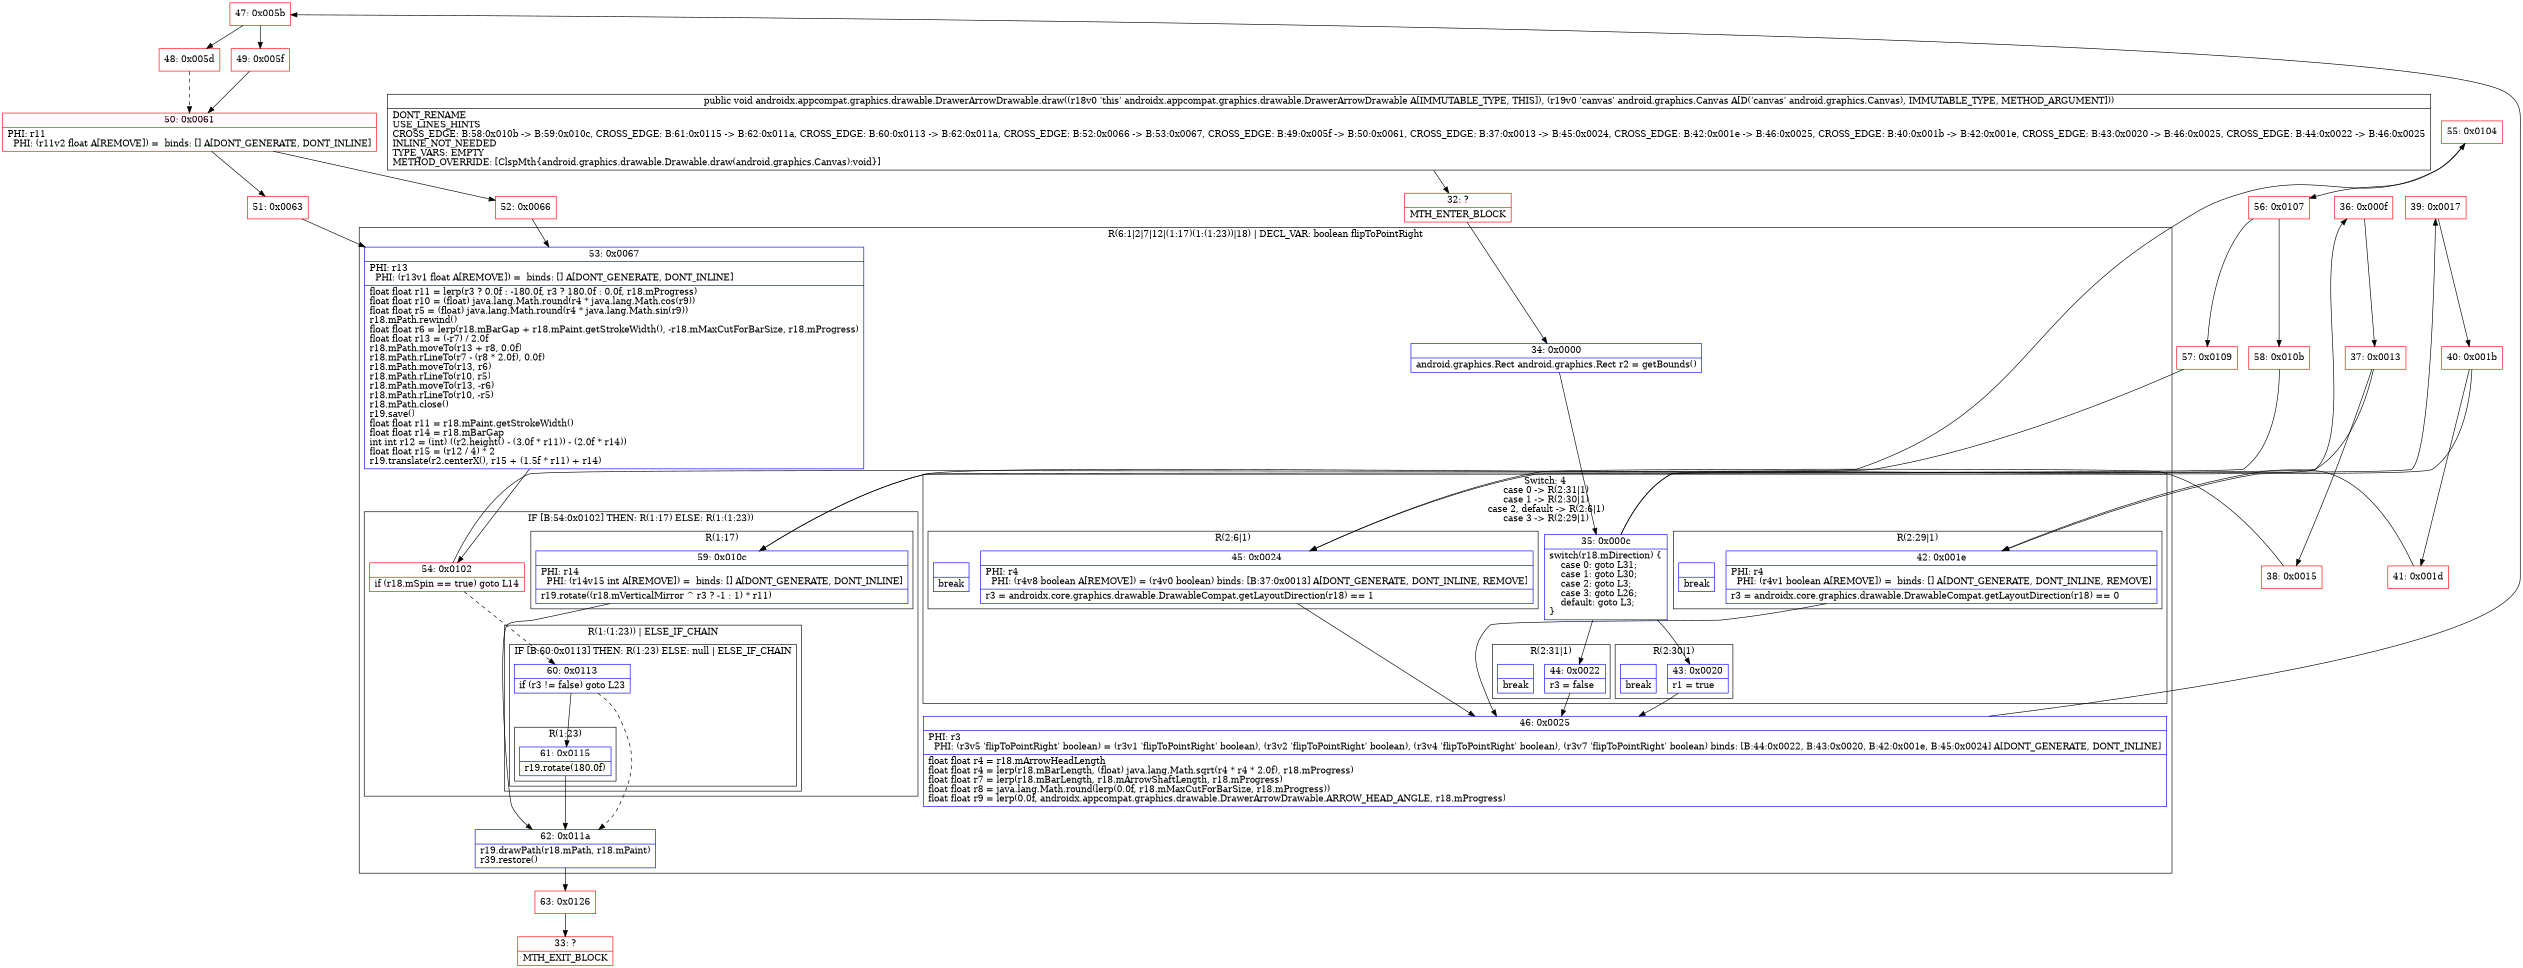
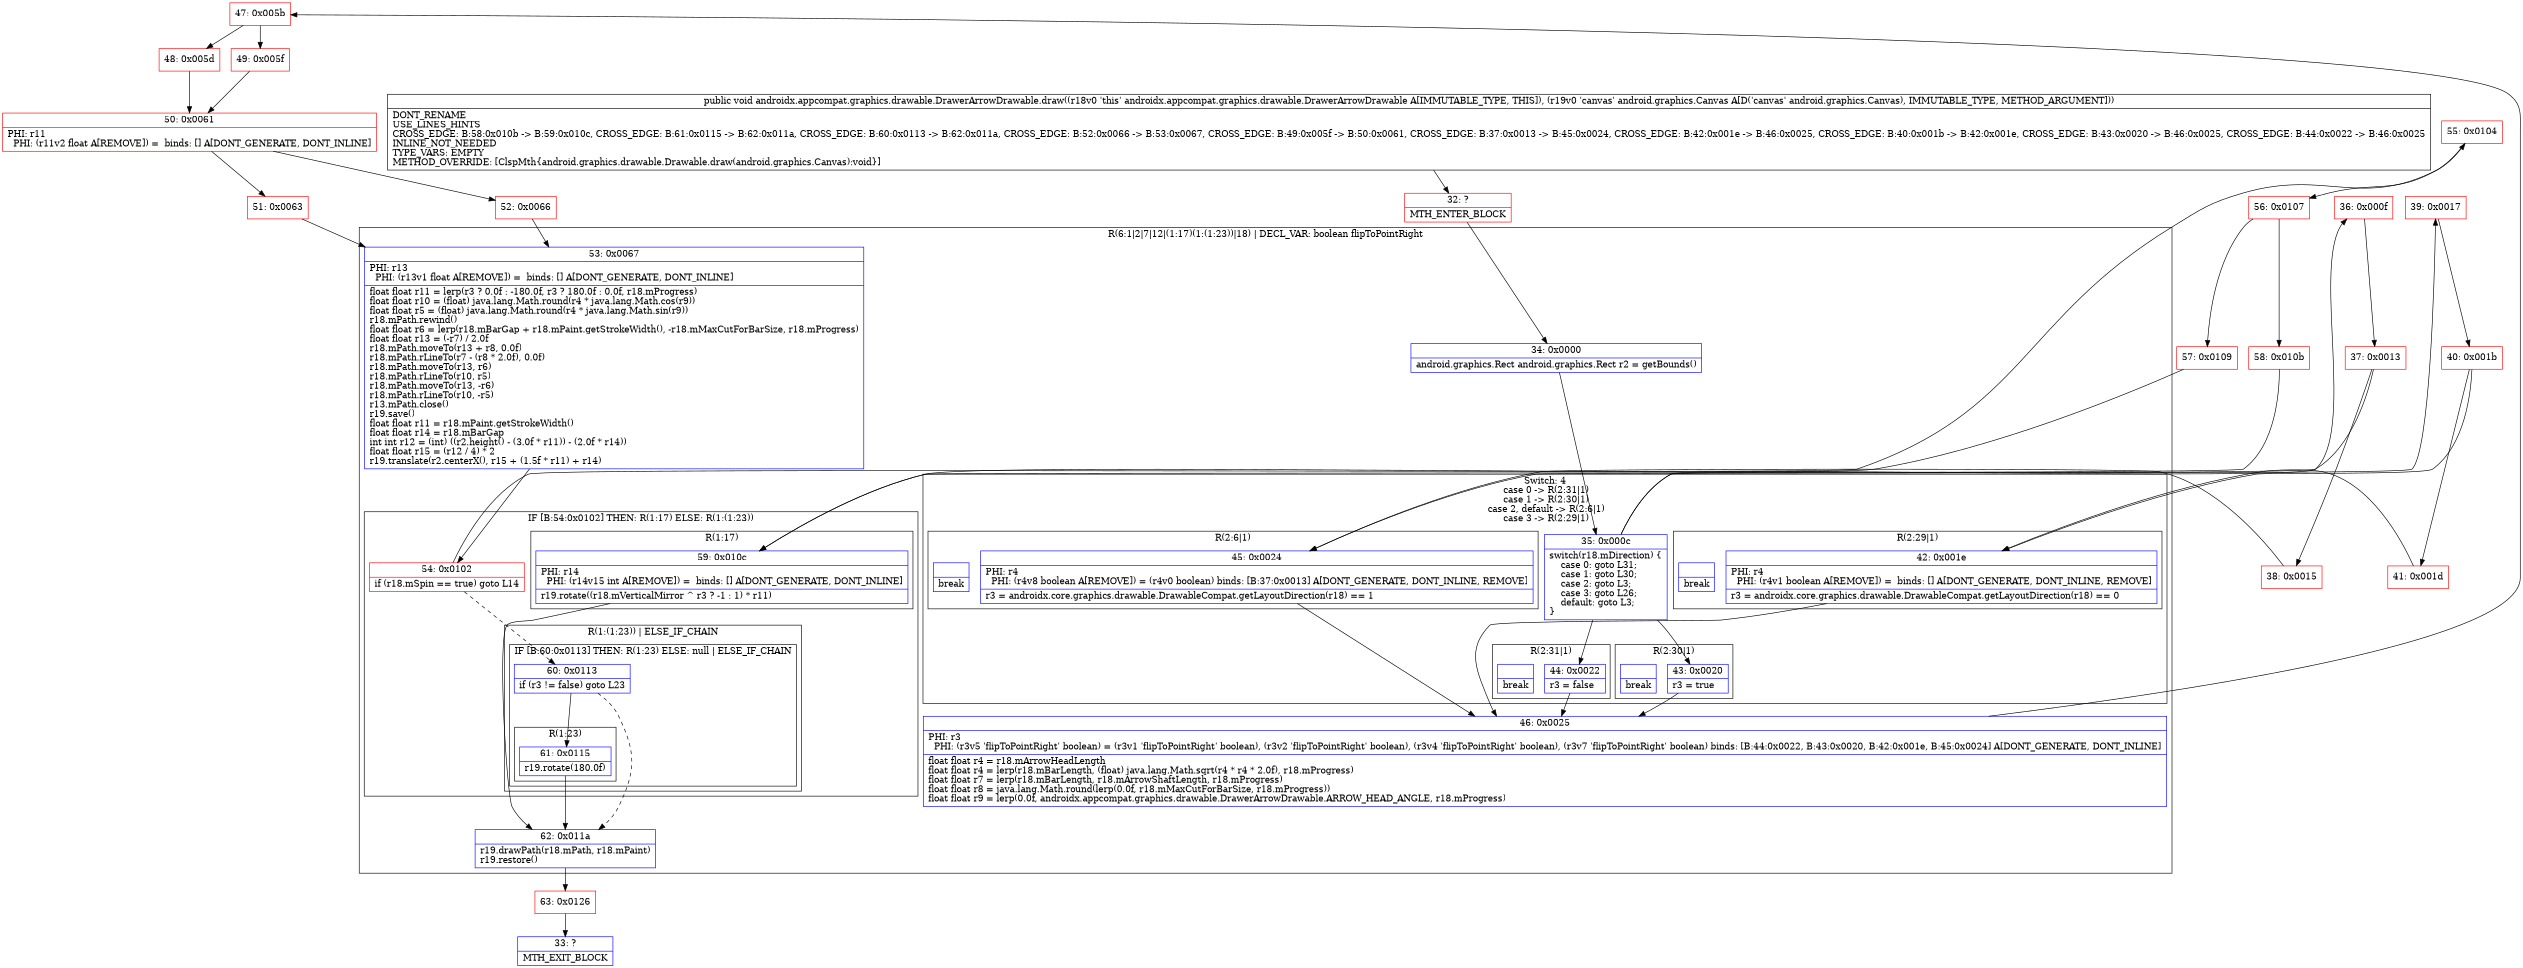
(189, 89) -> (189, 89)
(409, 405) -> (409, 405)
(1693, 686) -> (1693, 686)
(509, 860) -> (509, 860)
(565, 951) -> (565, 951)
